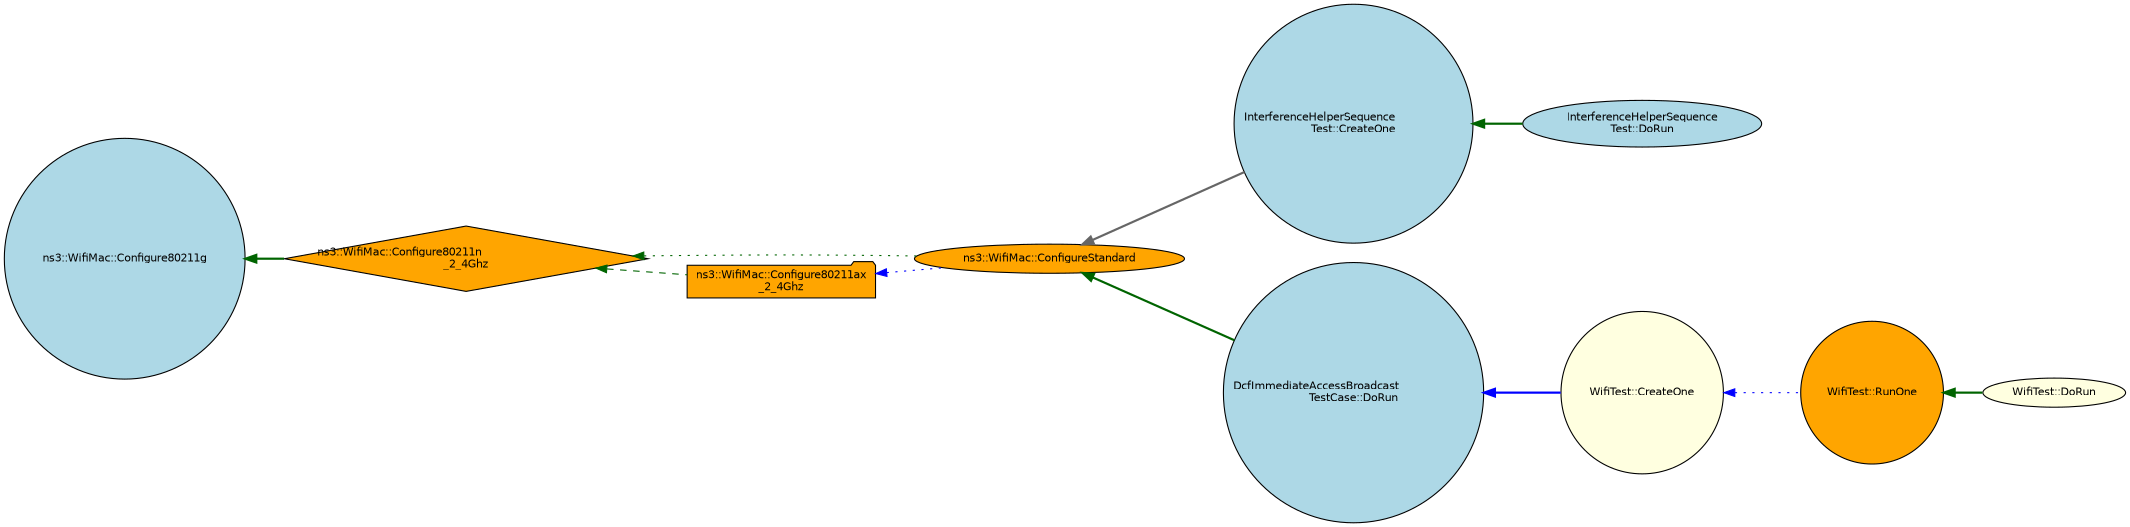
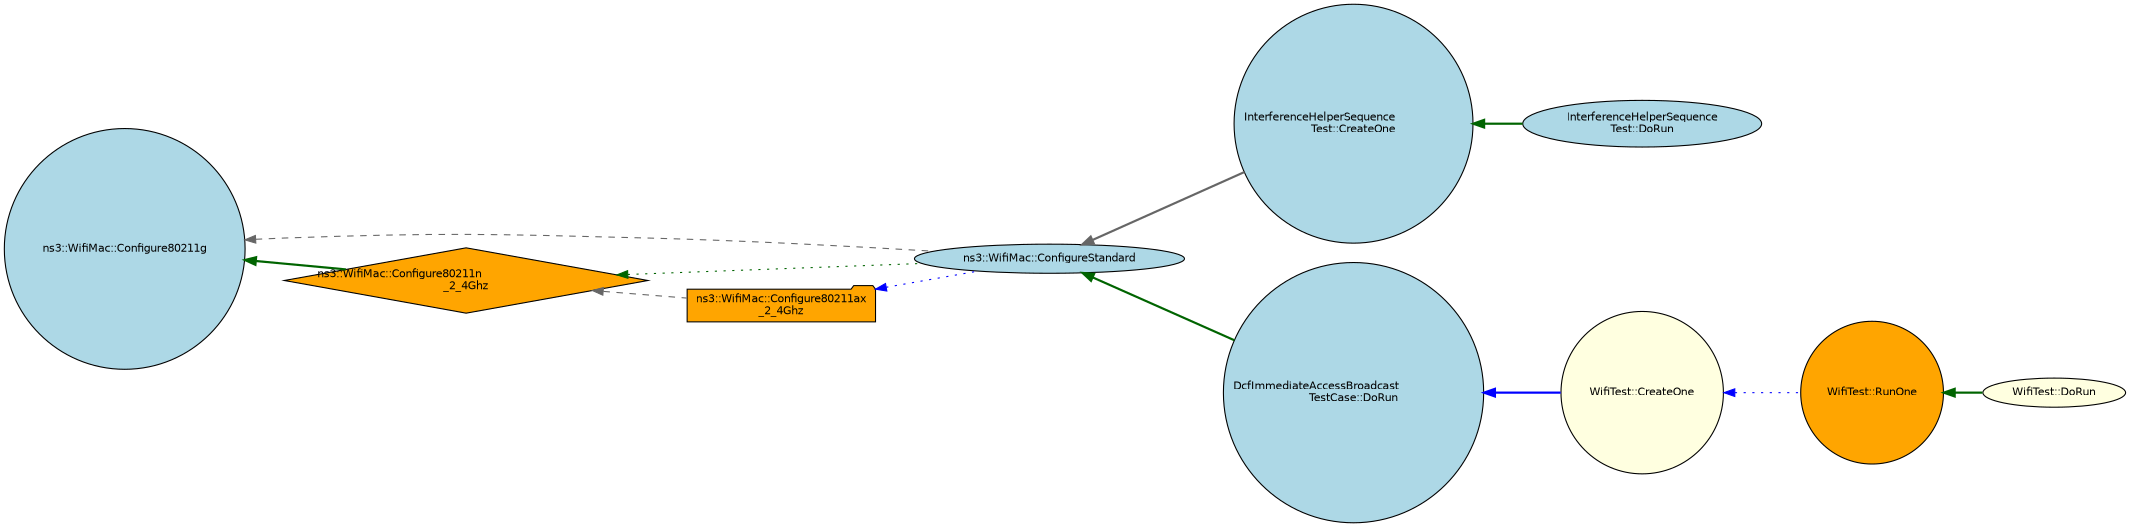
none -> (595, 237)
(1049, 259) -> (1049, 259)
(647, 272) -> (645, 295)
